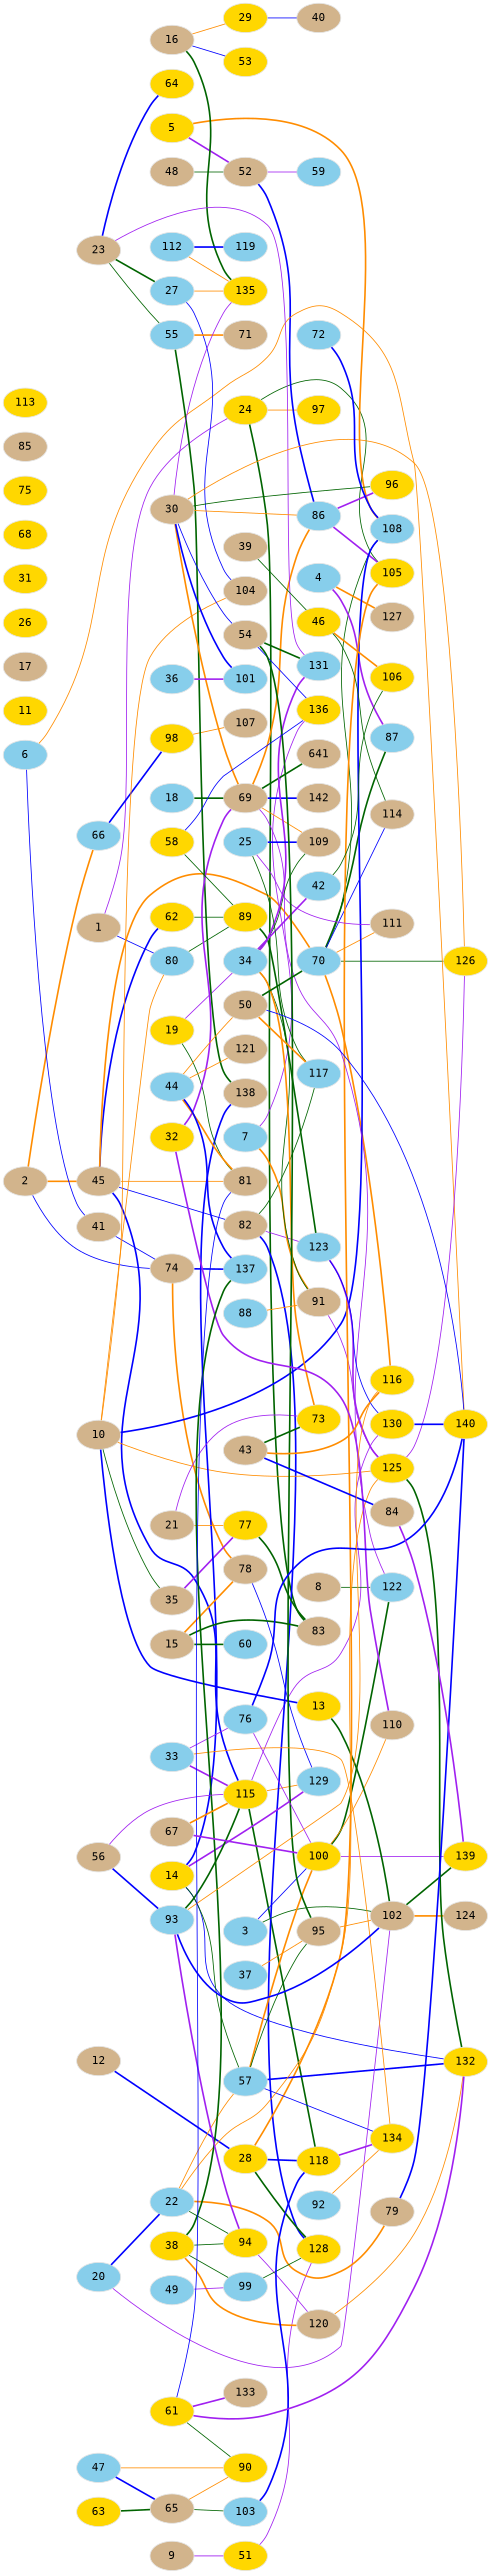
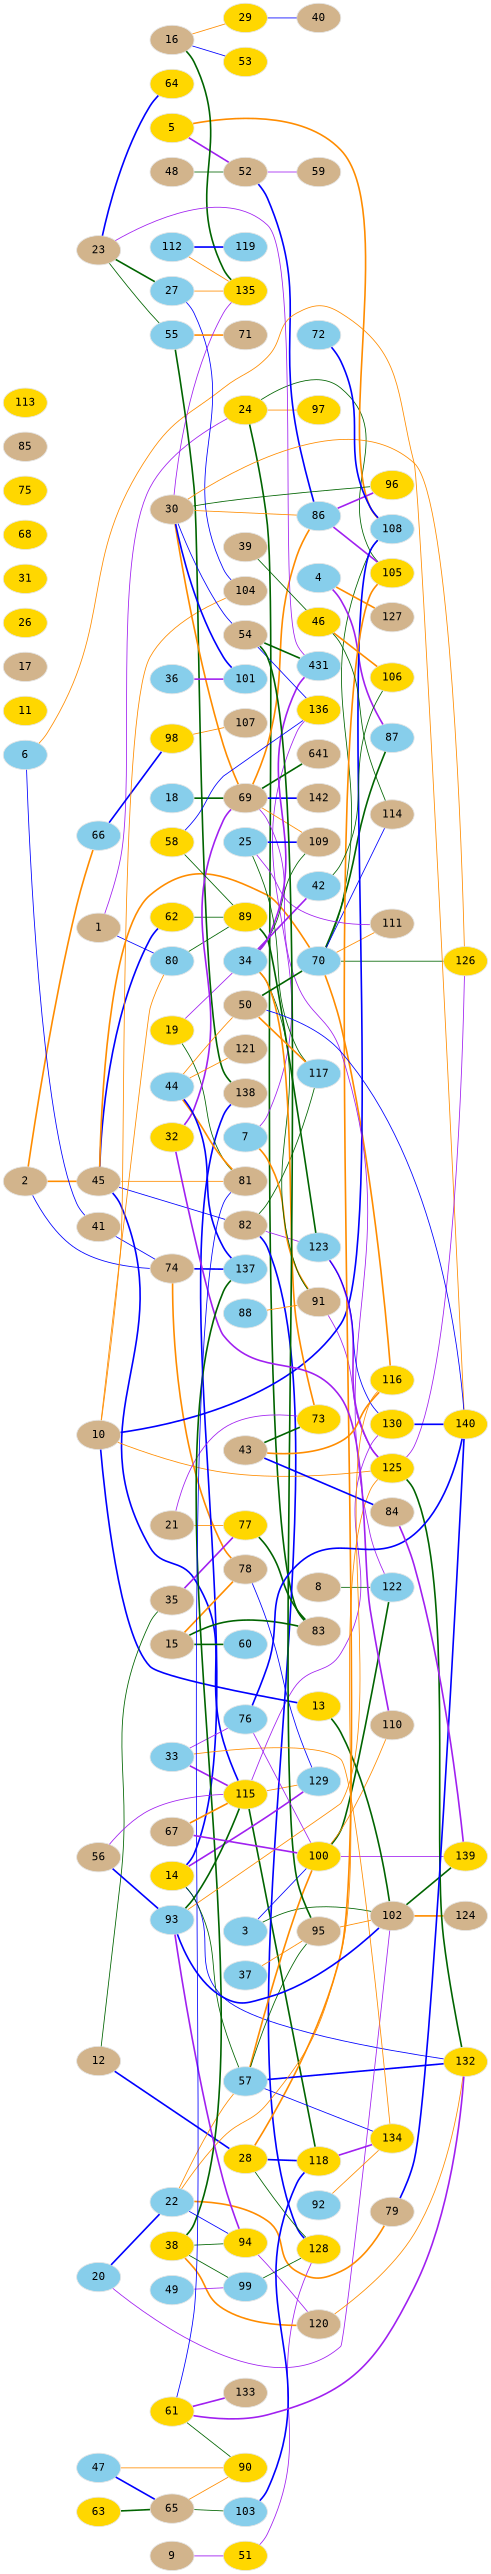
(319, 172) -> (319, 172)
(319, 666) -> (319, 666)
(126, 1521) -> (124, 1837)
(279, 2206) -> (279, 2206)
(209, 2222) -> (209, 2222)
